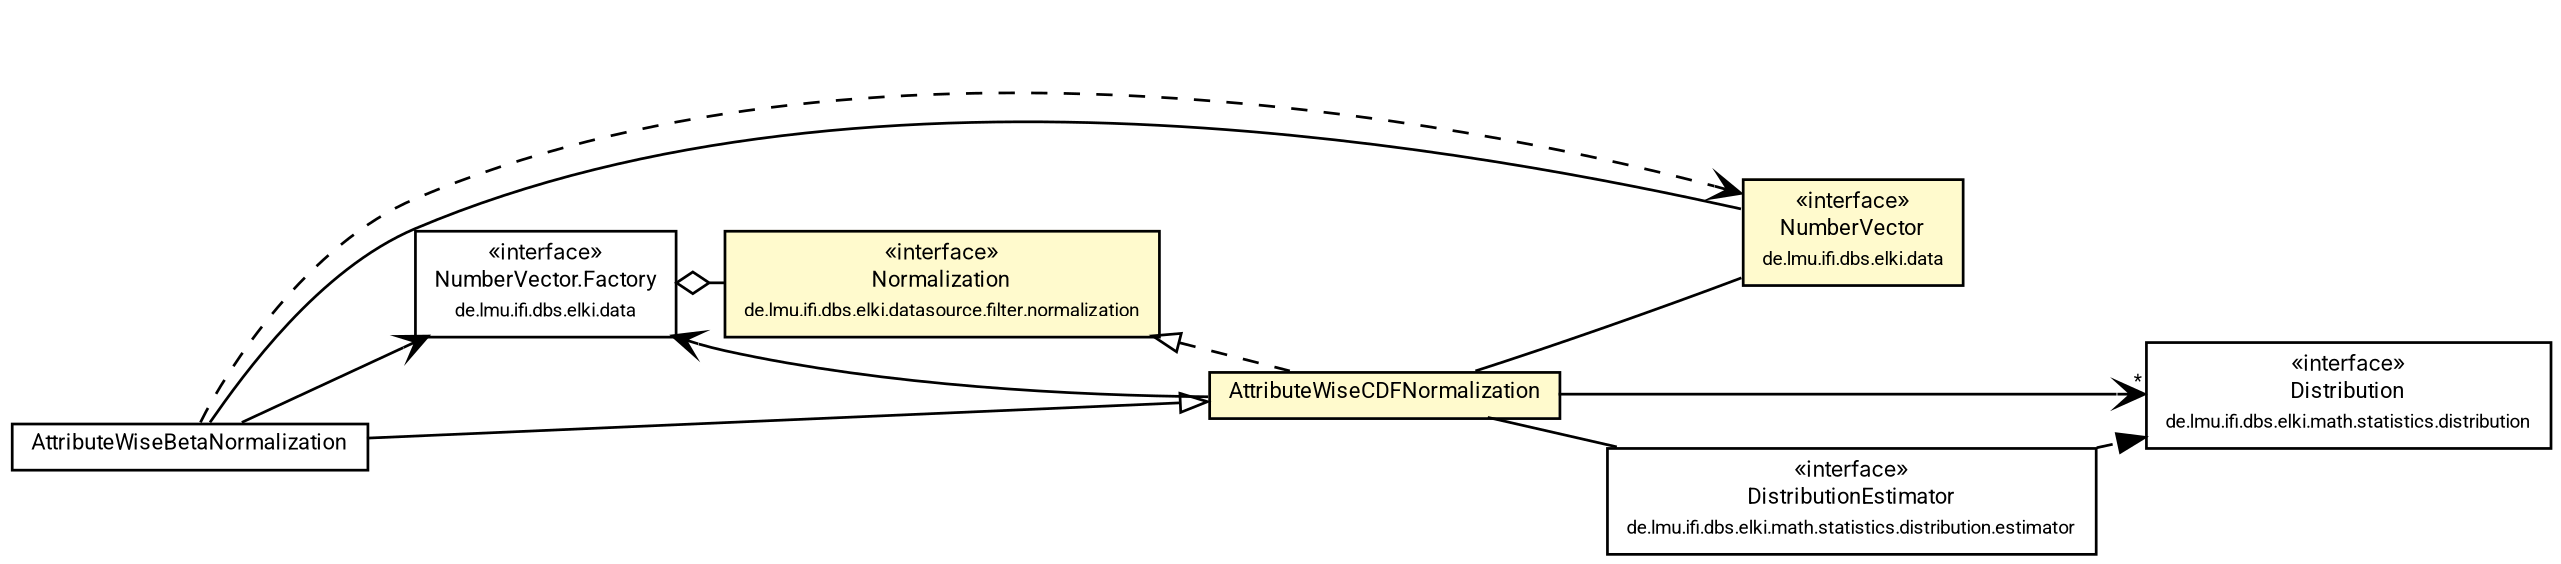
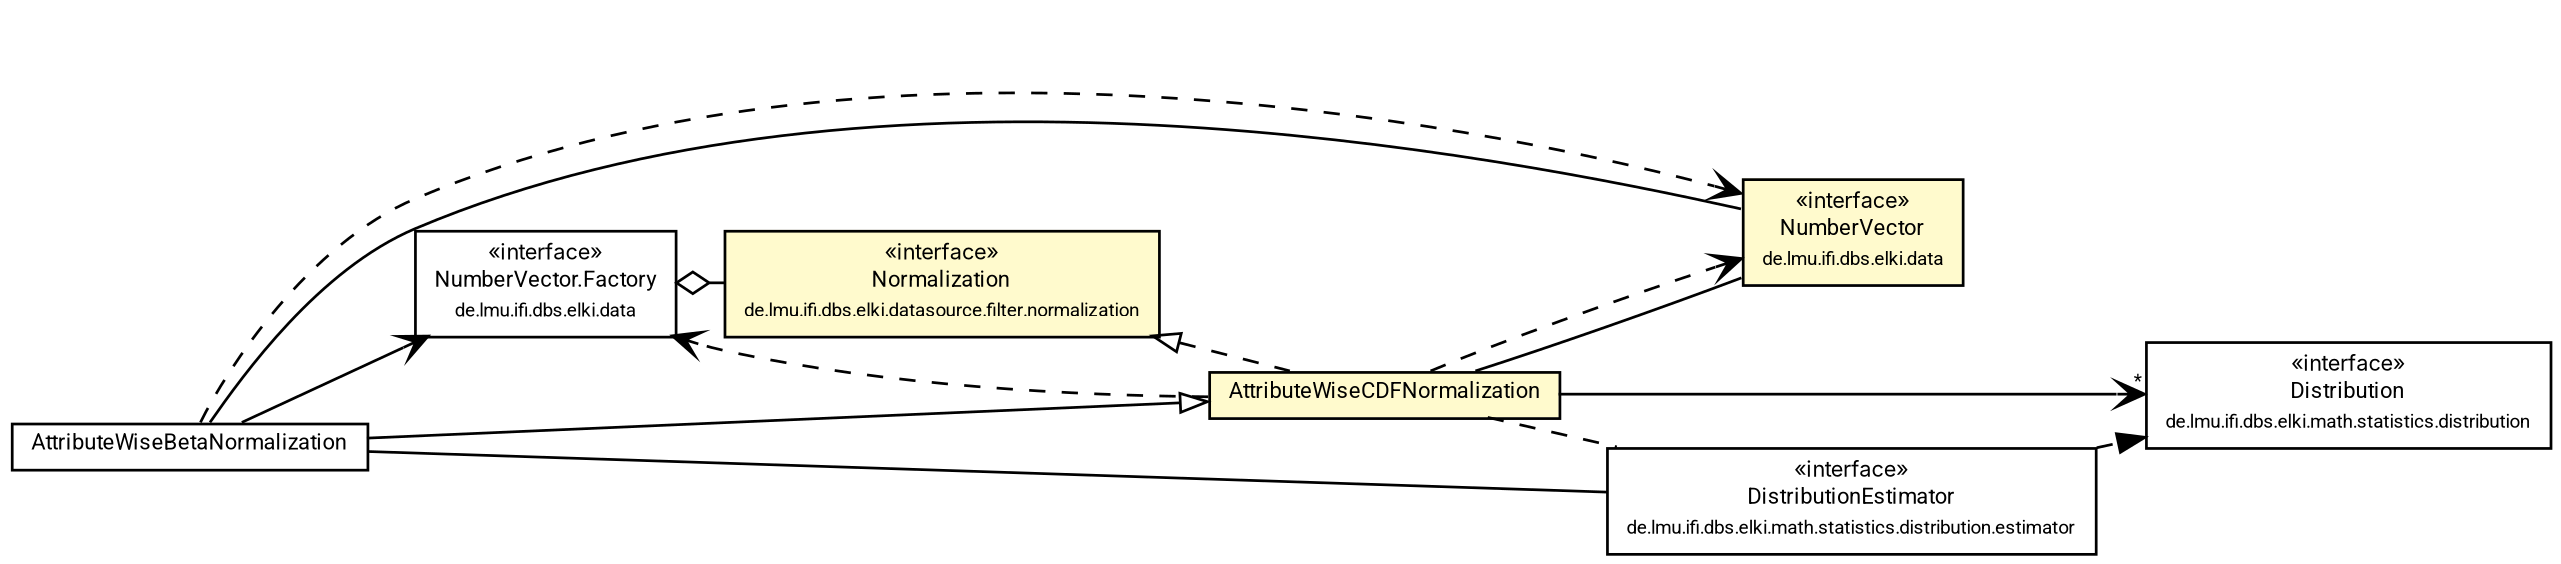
none -> (1572, 317)
(952, 384) -> (952, 384)
(1552, 432) -> (1552, 432)
none -> (987, 472)
